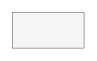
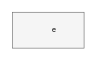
none -> (54, 30)
